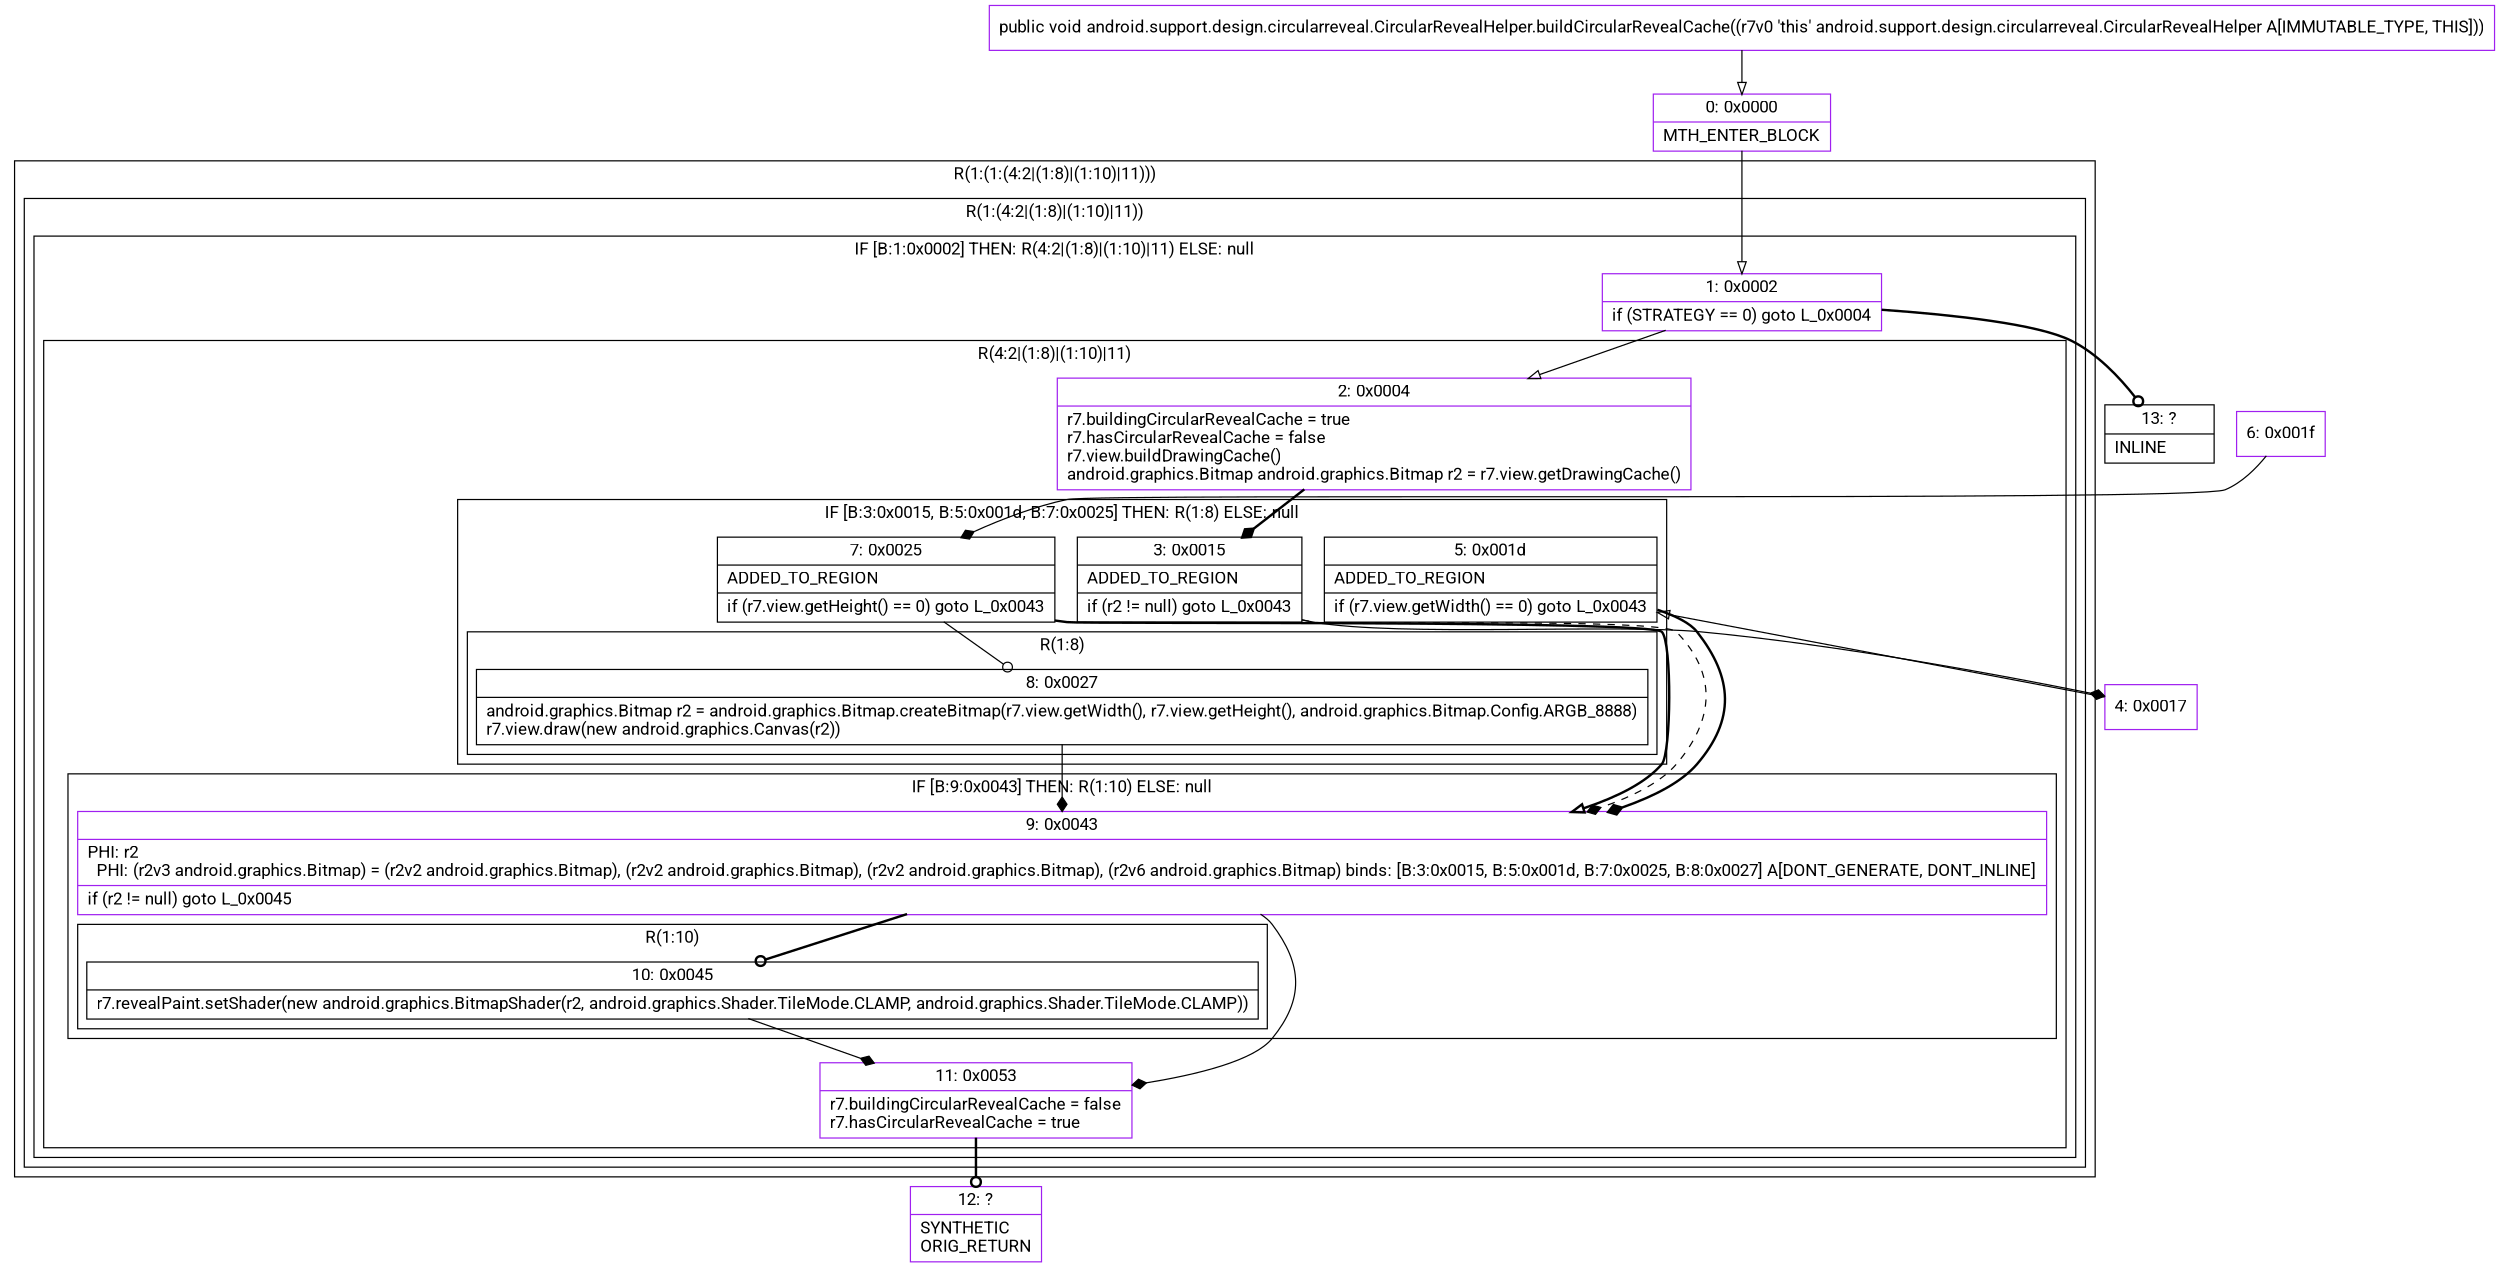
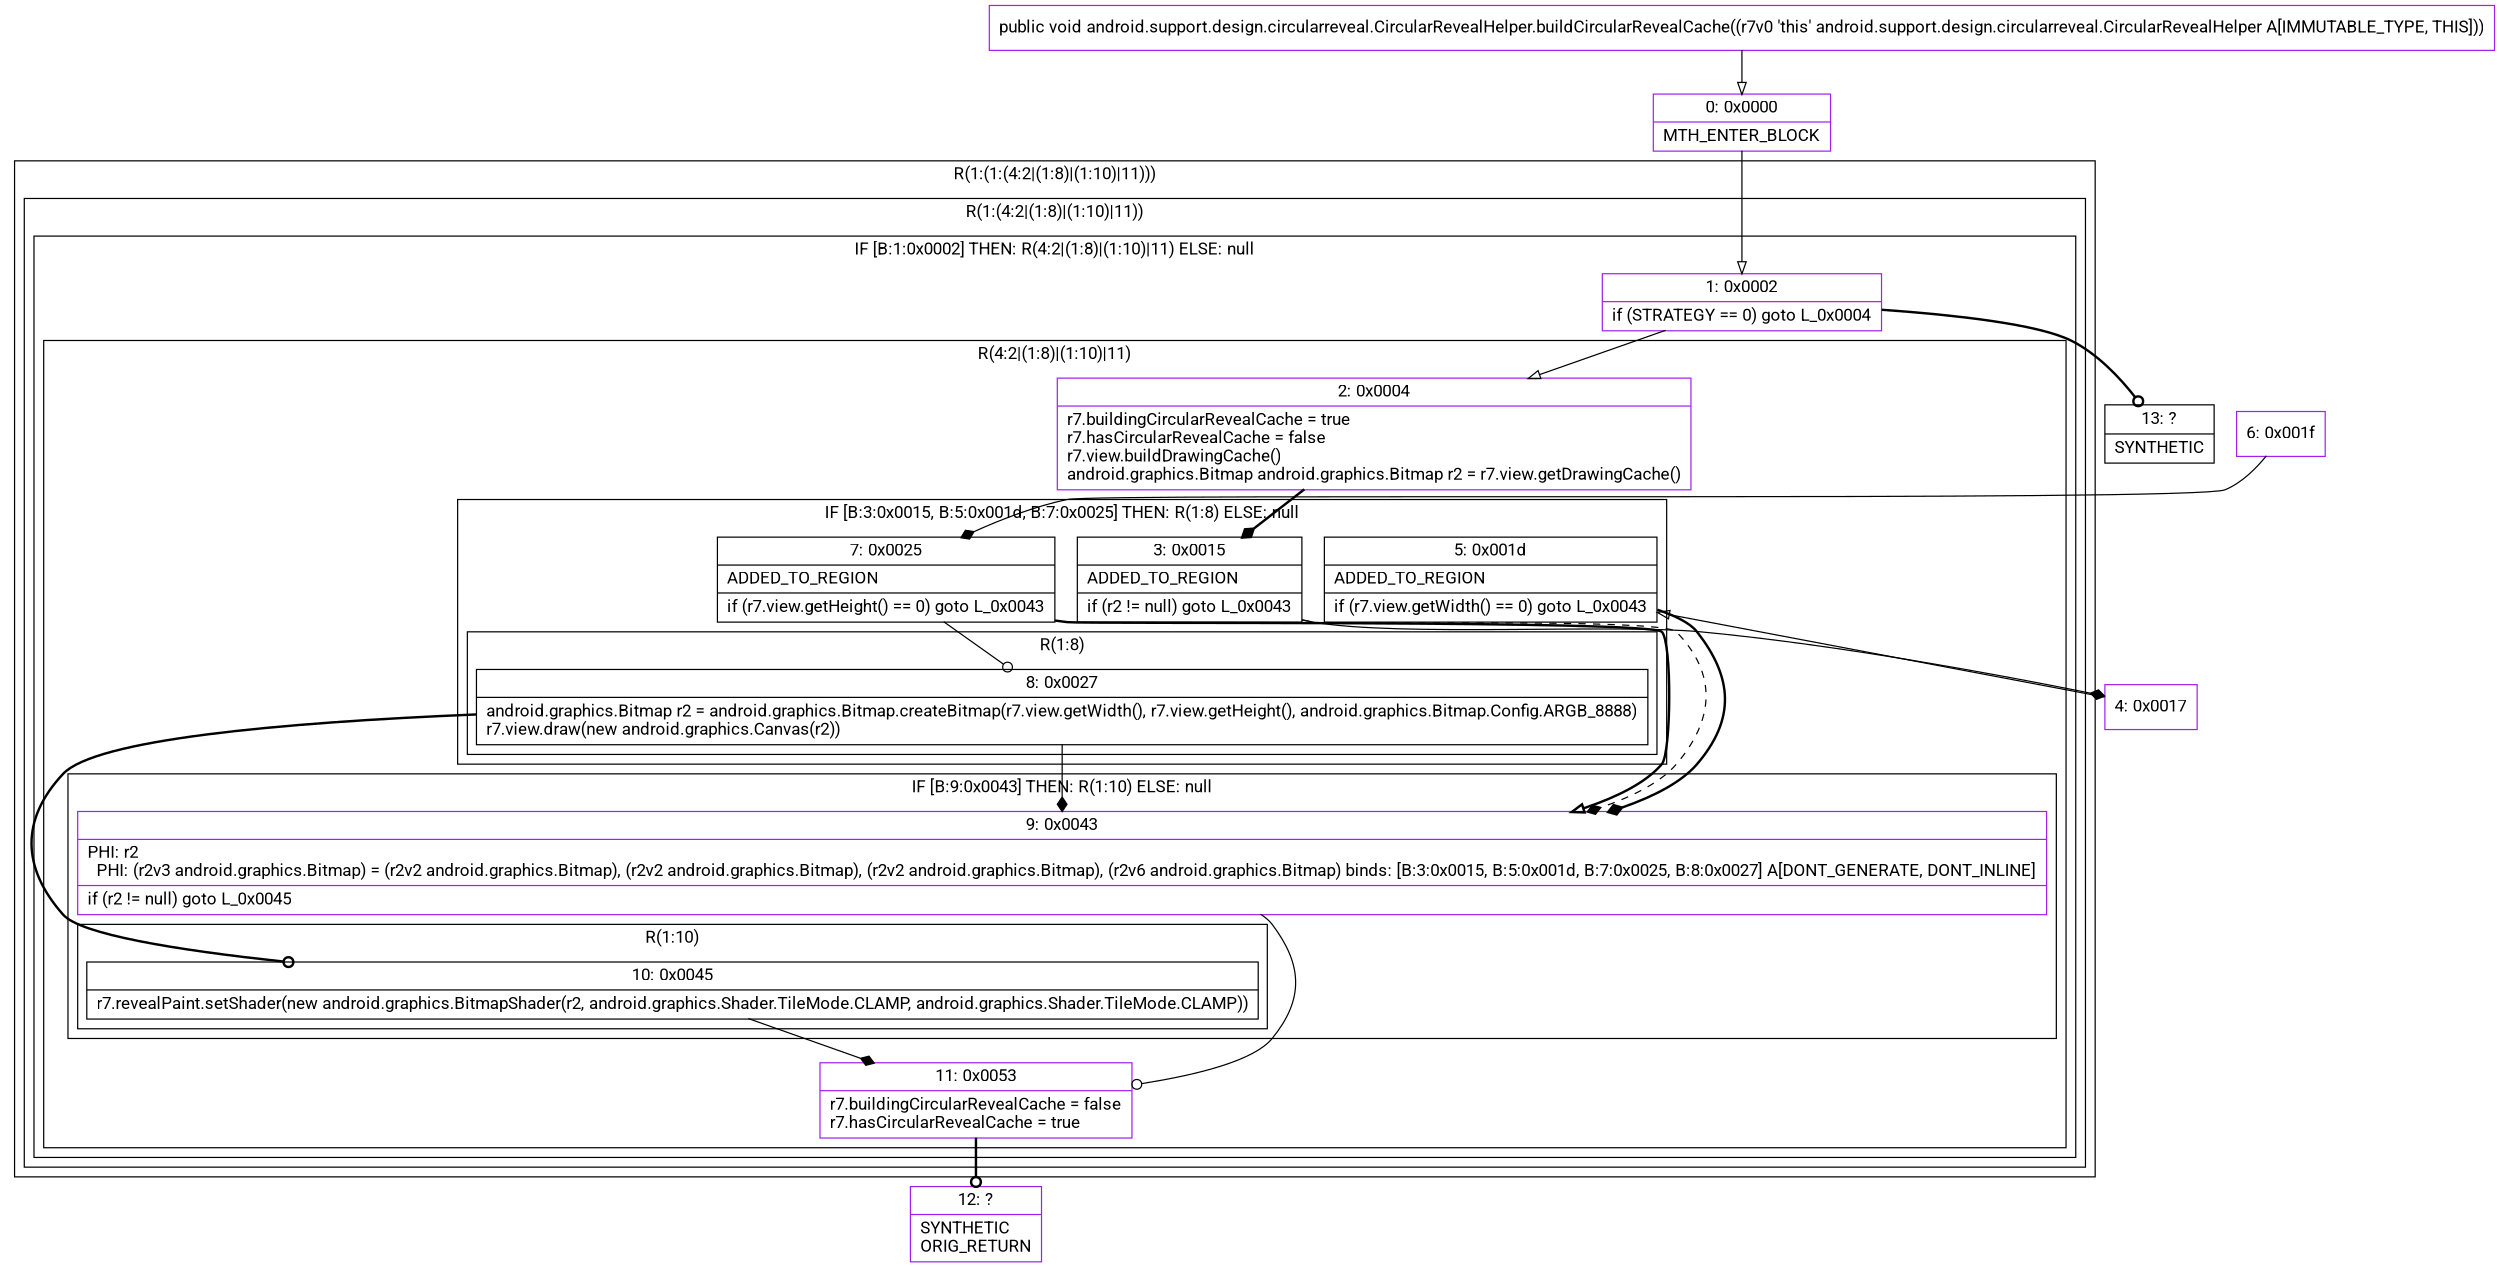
(2141, 448) -> (2160, 448)
(836, 937) -> (78, 764)
(1281, 1027) -> (1281, 1027)
